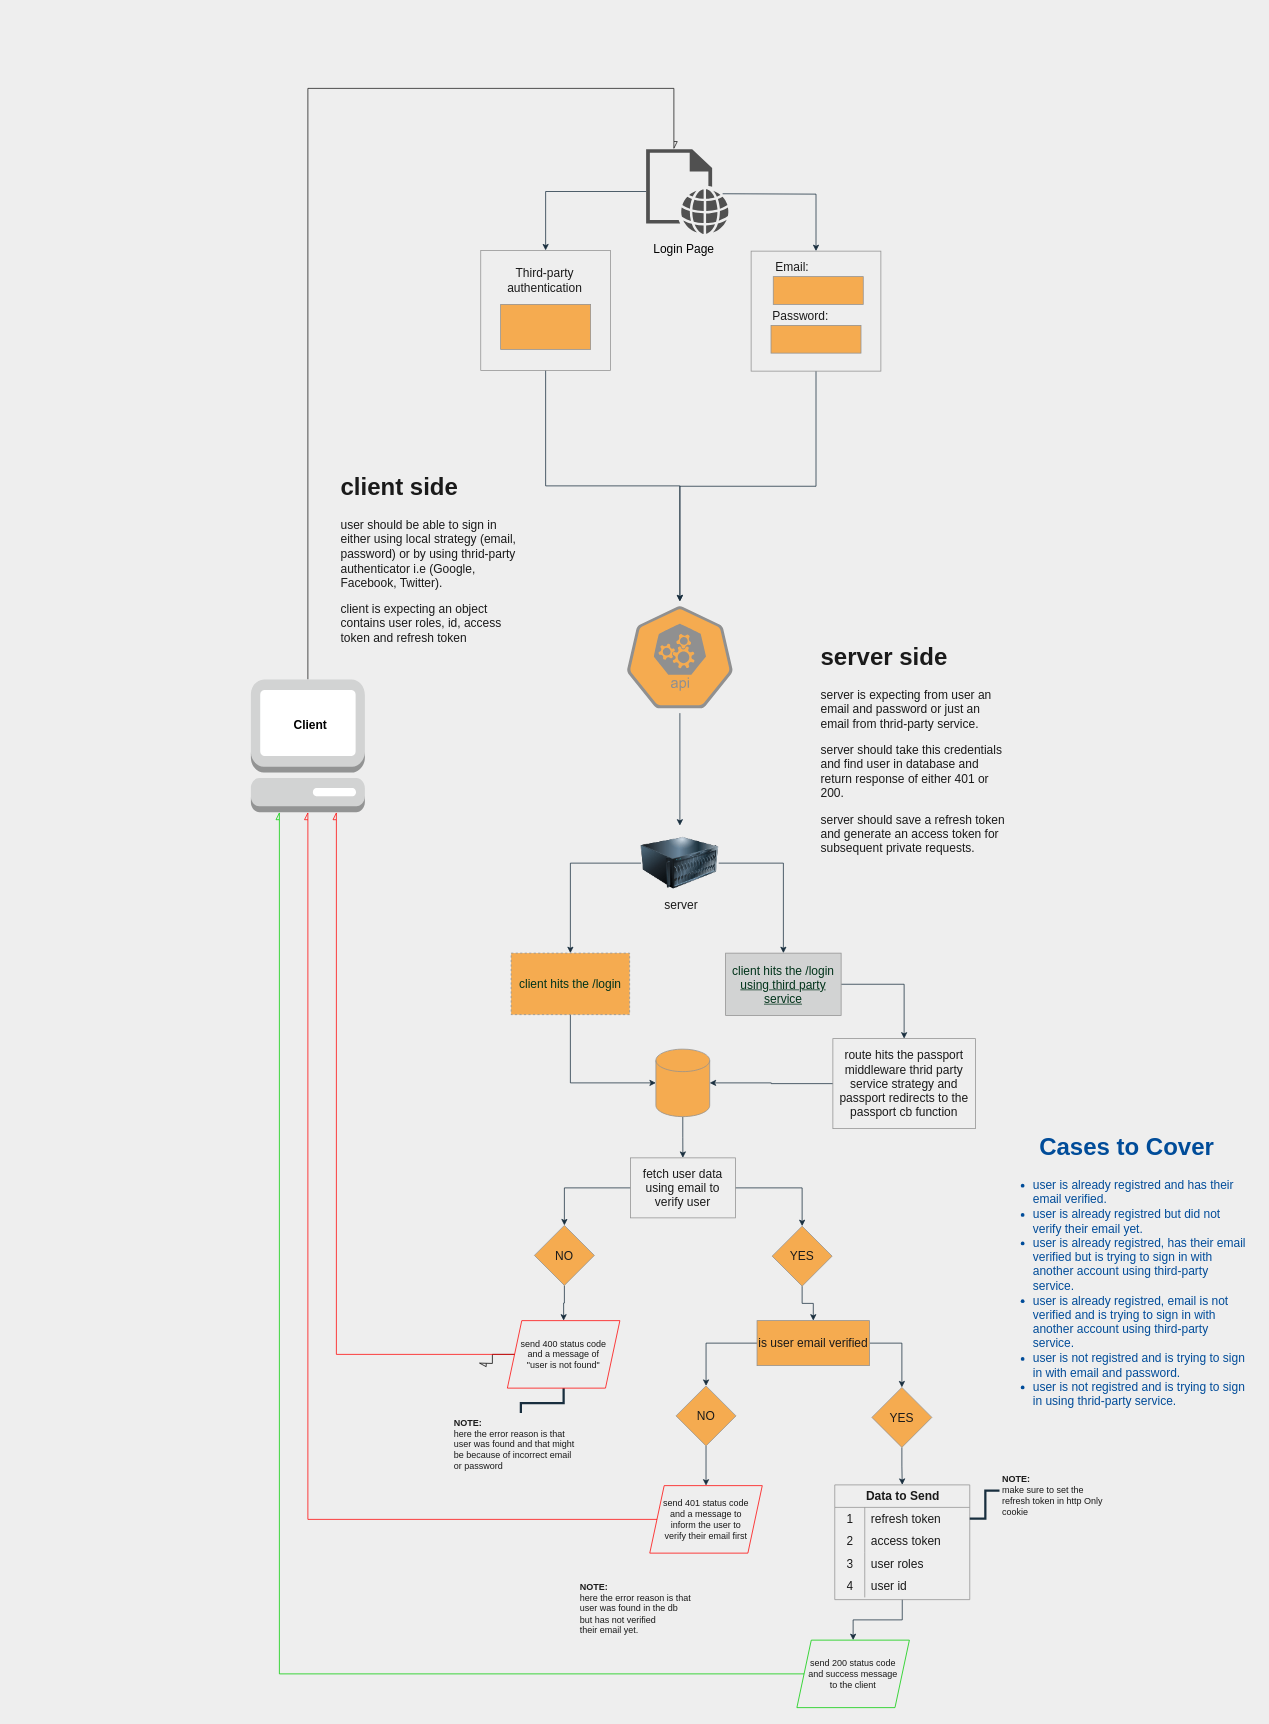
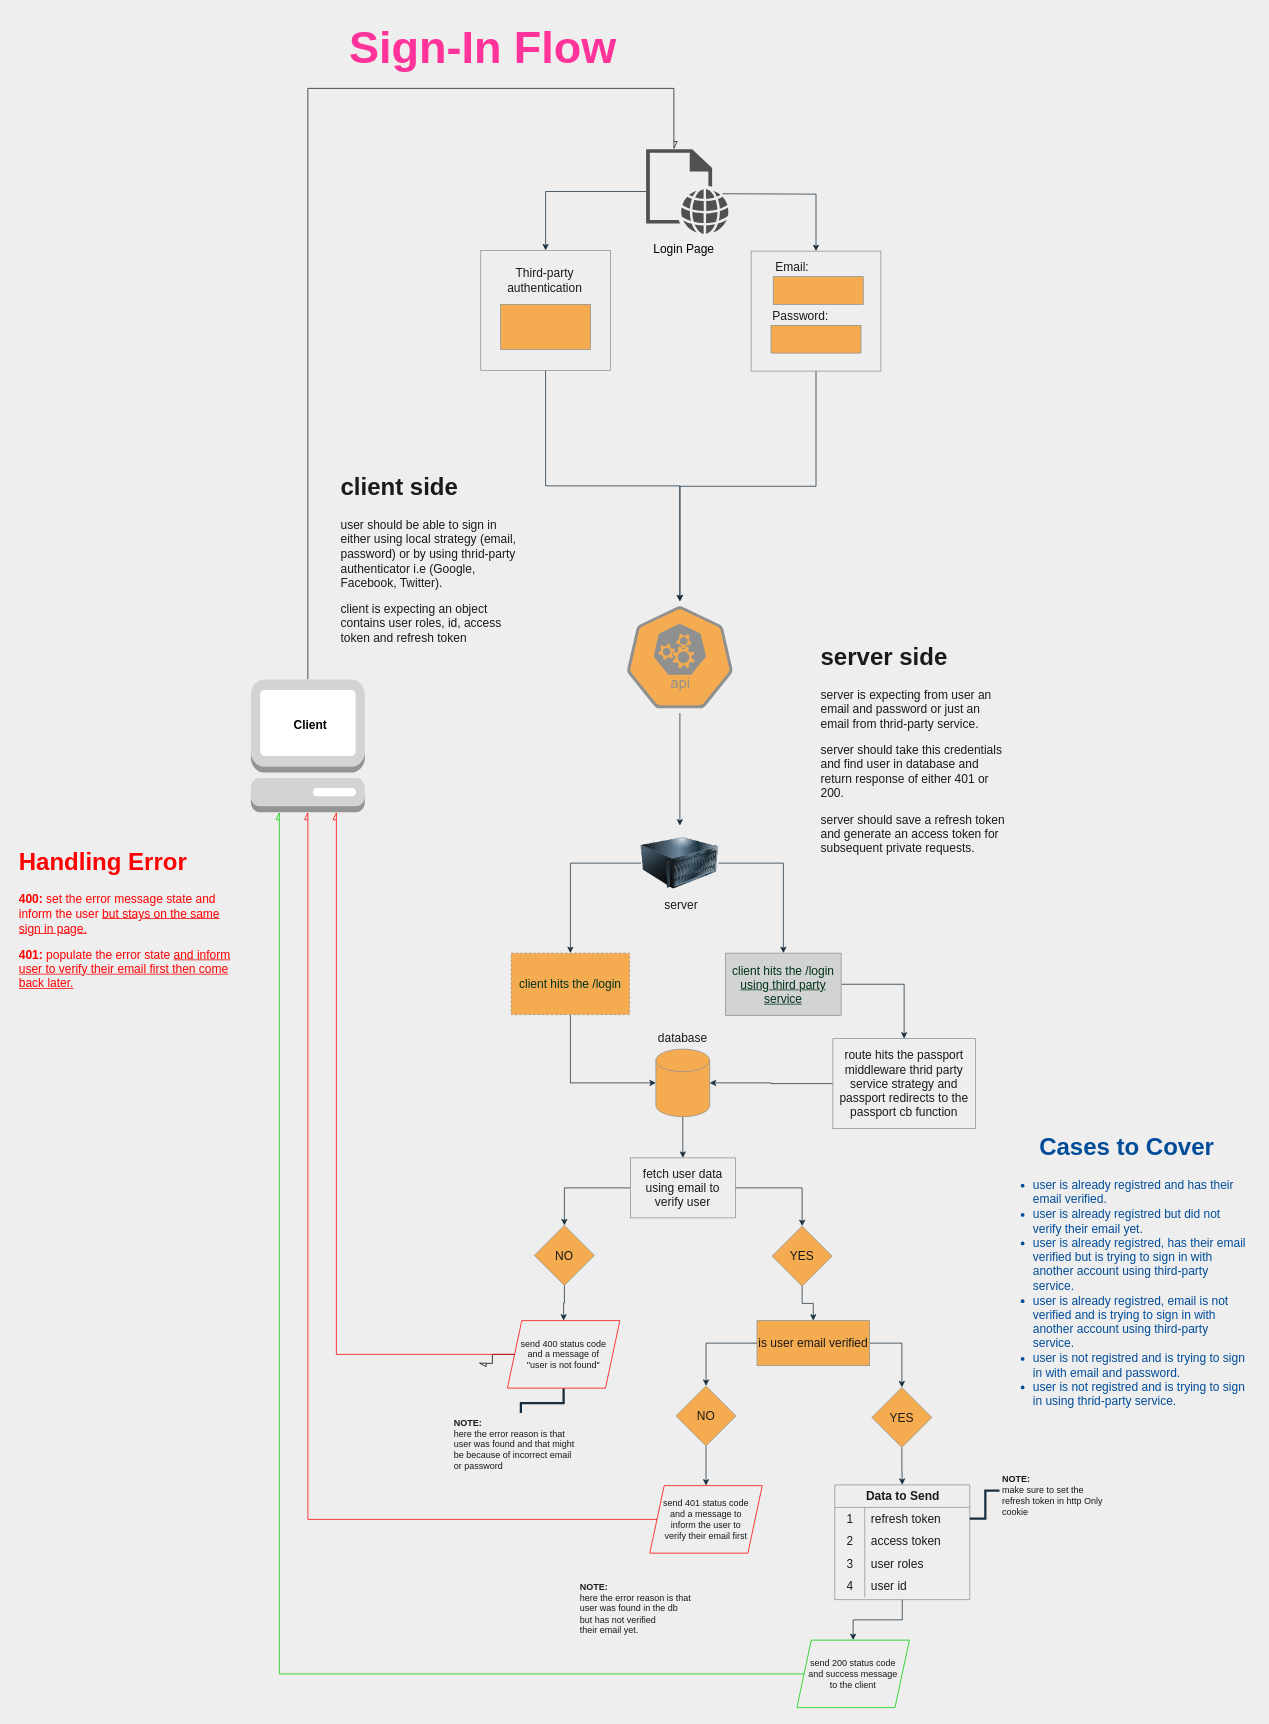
none -> (482, 47)
none -> (128, 915)
none -> (683, 1038)
